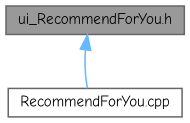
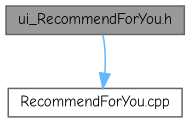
(85, 69) -> (105, 54)
